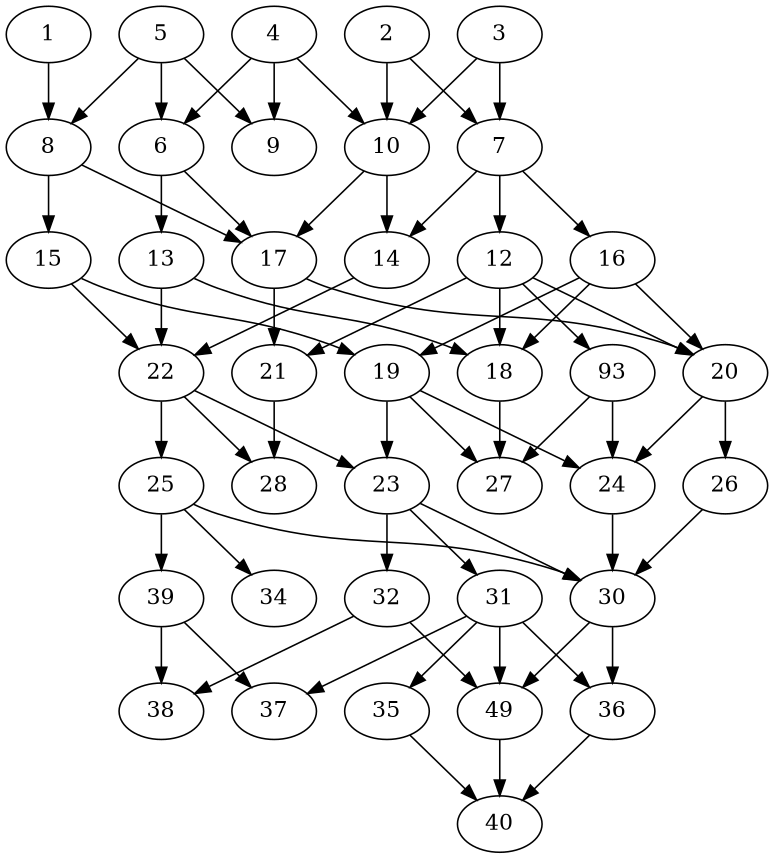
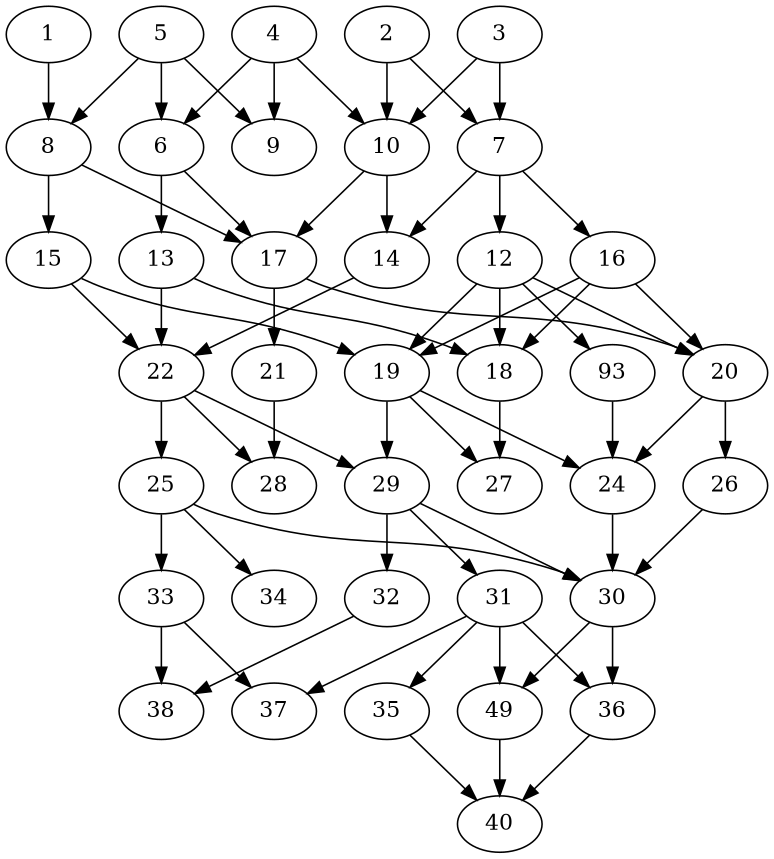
(391, 315) -> (457, 303)
(562, 424) -> none
(387, 486) -> (387, 486)
(161, 598) -> (161, 598)
(436, 648) -> none
